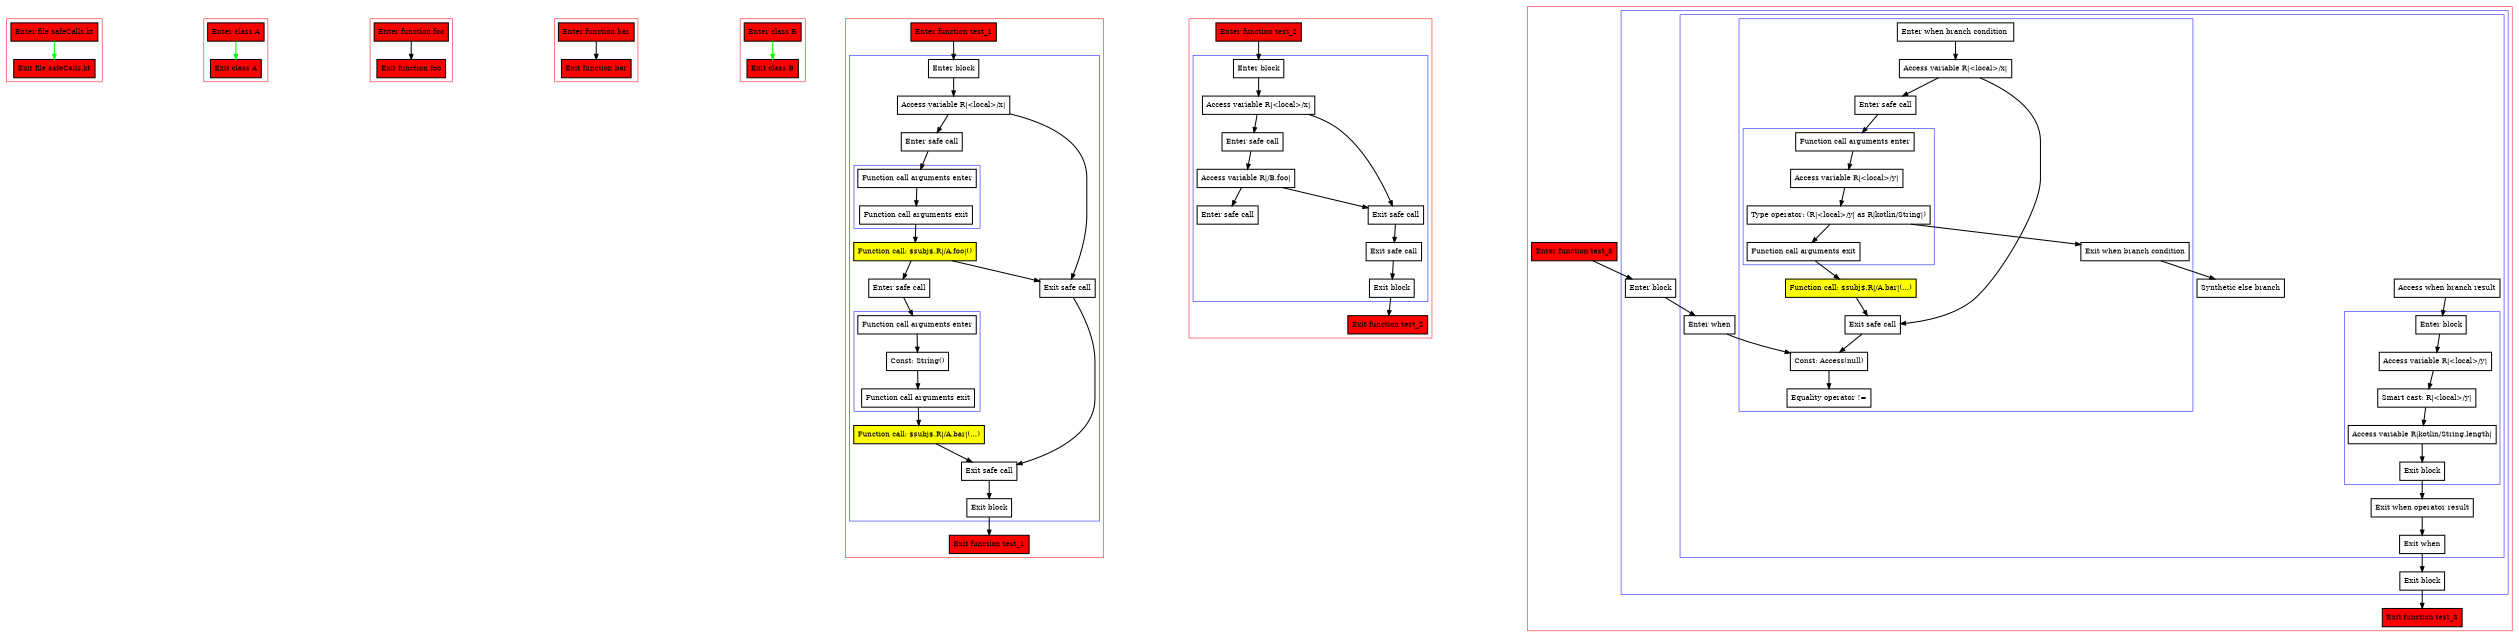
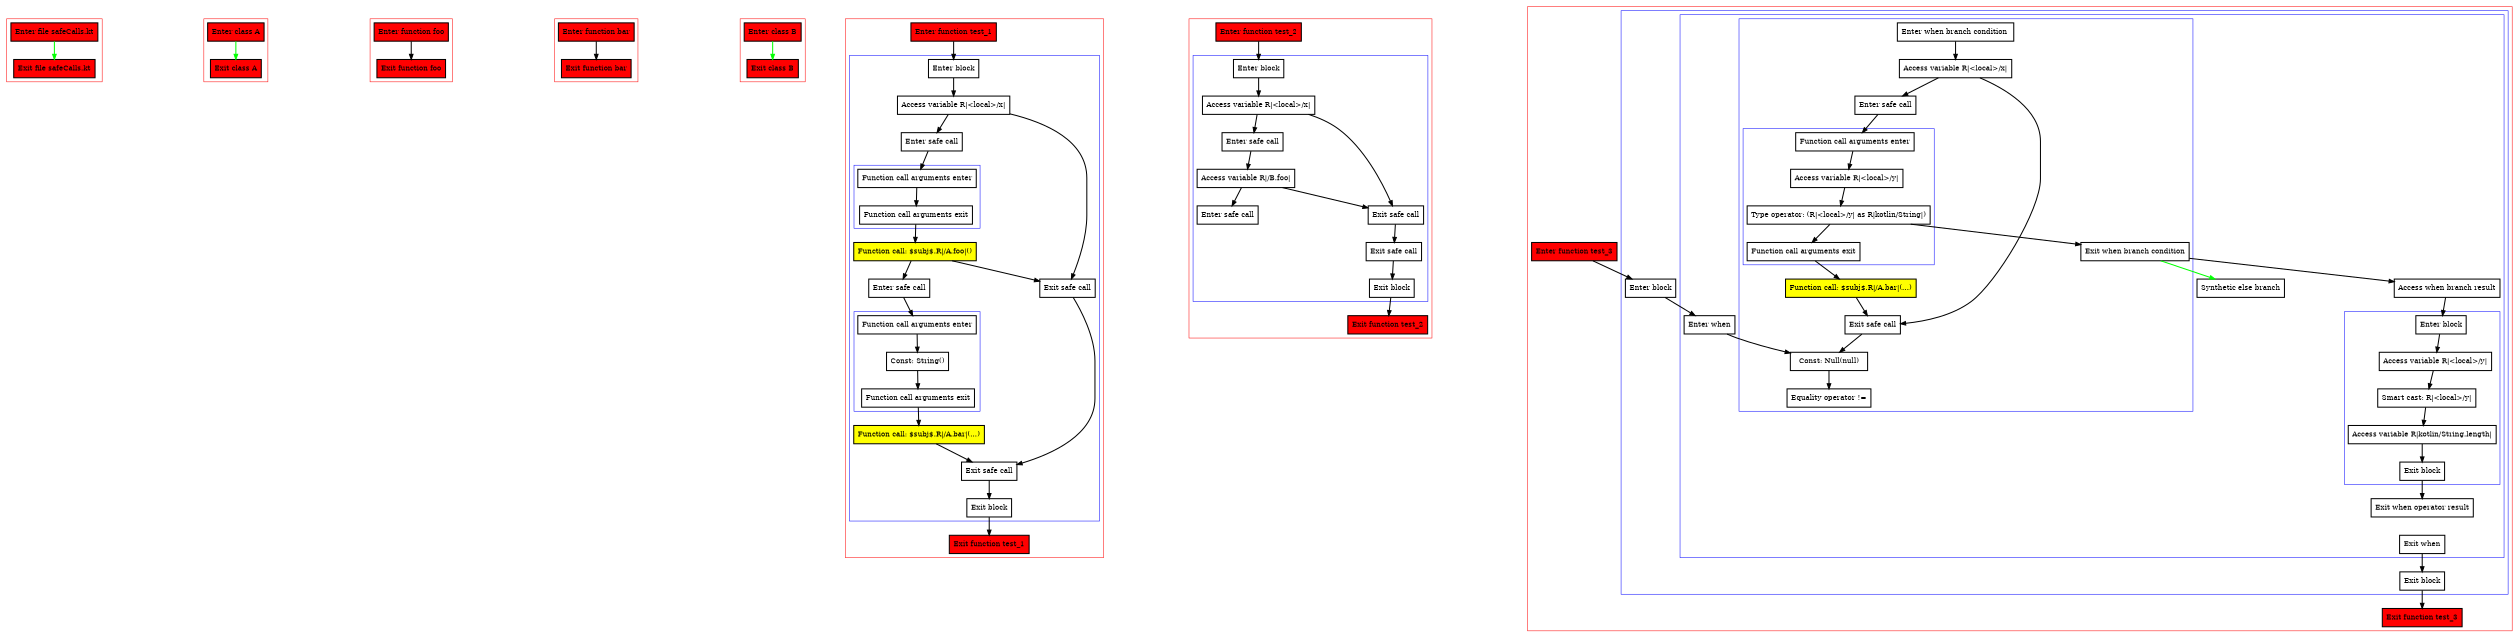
(2185, 269) -> (2185, 269)
none -> (2289, 270)
(1829, 361) -> (1829, 361)
(2422, 524) -> none
